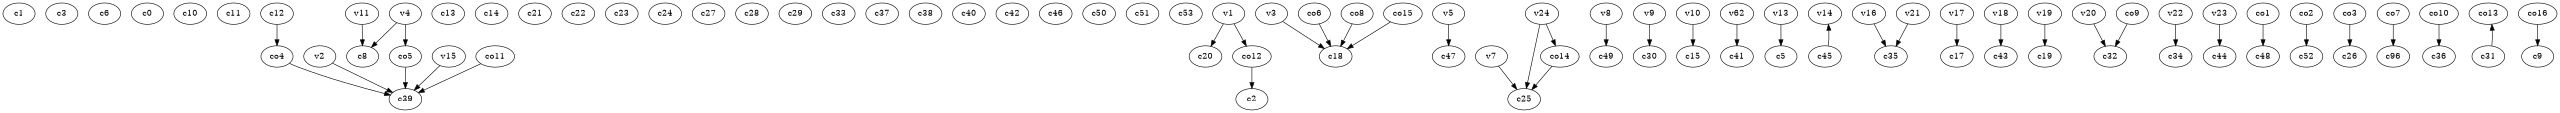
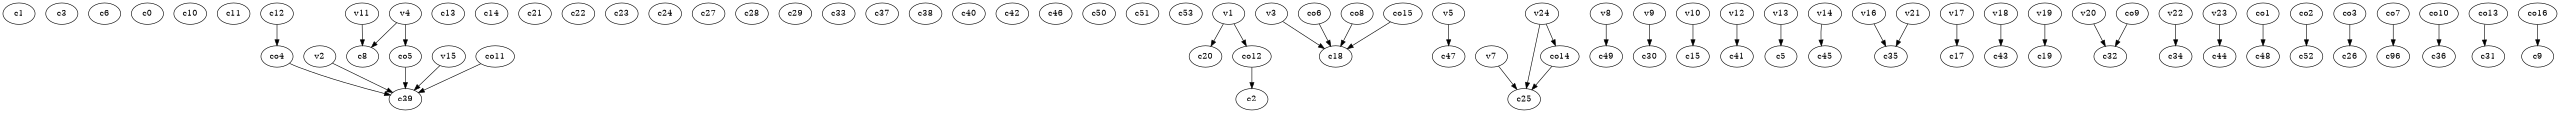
(1737, 14) -> (1737, 14)
(1829, 38) -> (1821, 32)
(2492, 38) -> (2484, 32)
